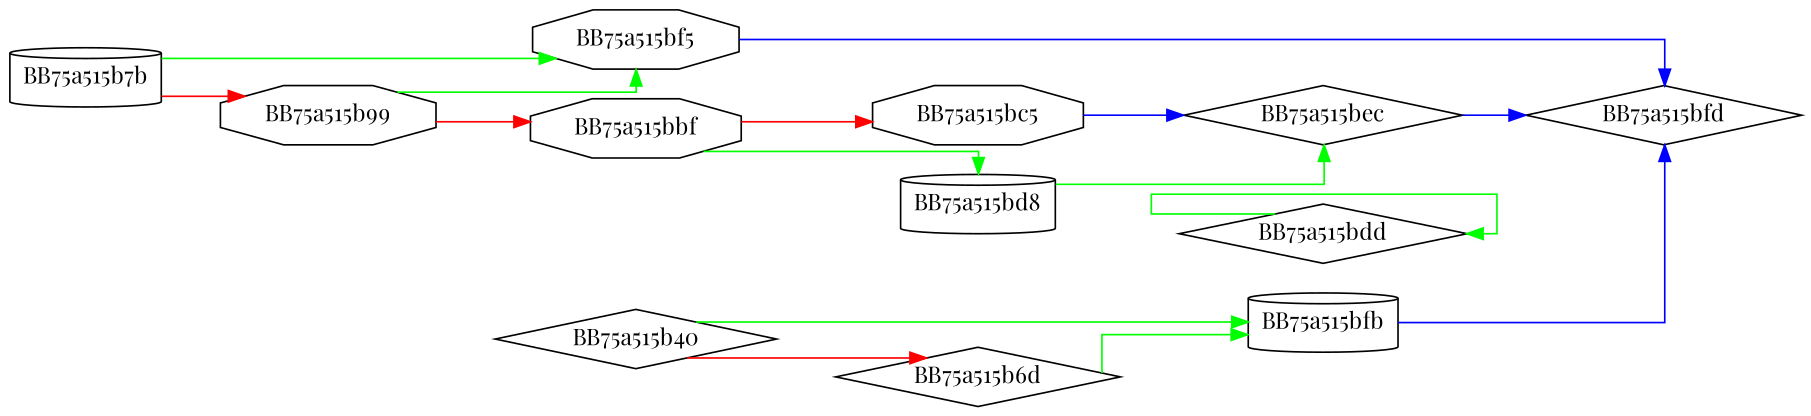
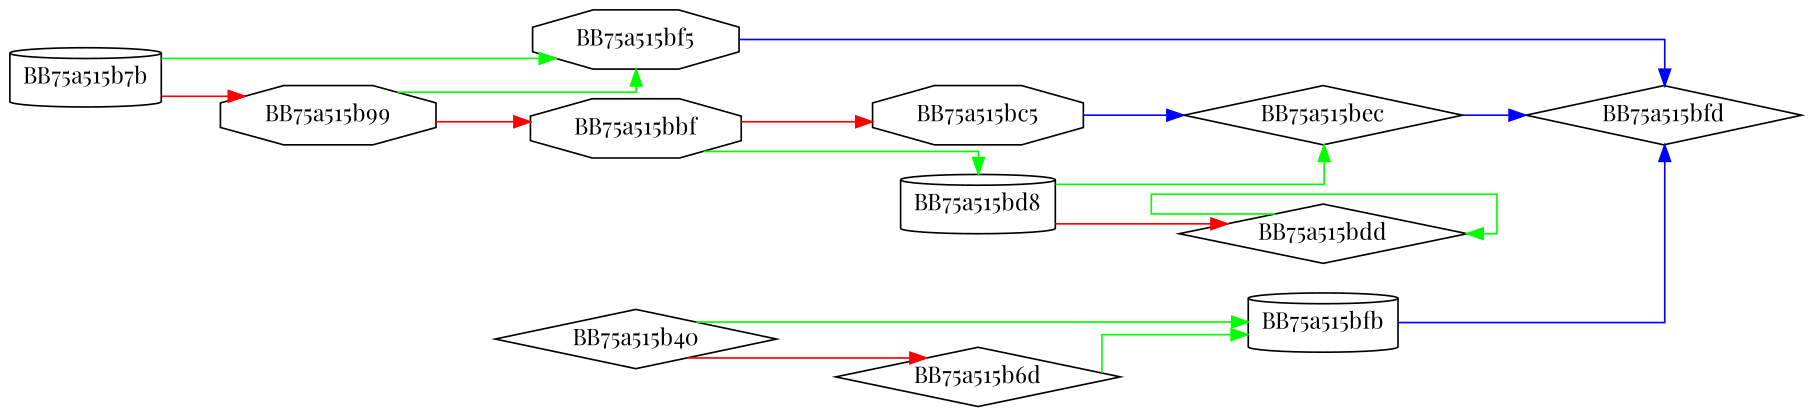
none -> (1133, 224)
